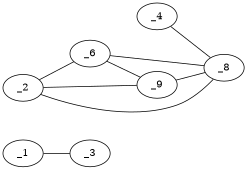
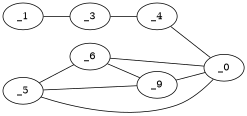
none -> (124, 16)
(224, 68) -> (224, 68)
(23, 88) -> (23, 91)
